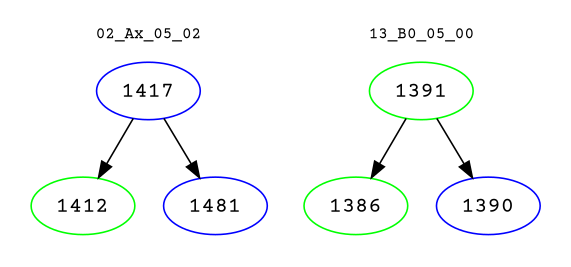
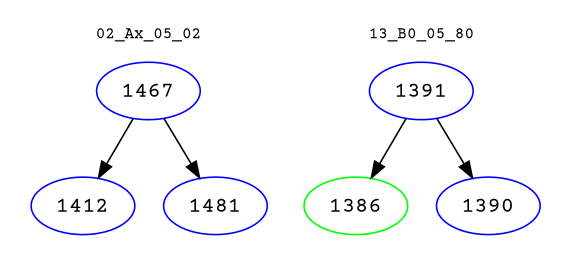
(422, 34) -> (422, 34)
(148, 91) -> (148, 91)
(421, 91) -> (421, 91)
(83, 206) -> (83, 206)
